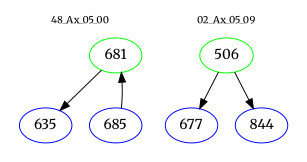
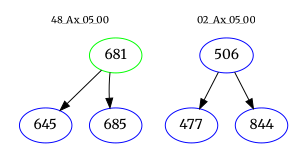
(227, 21) -> (227, 21)
(227, 55) -> (227, 55)
(122, 95) -> (109, 85)
(46, 125) -> (46, 125)
(192, 125) -> (192, 125)
